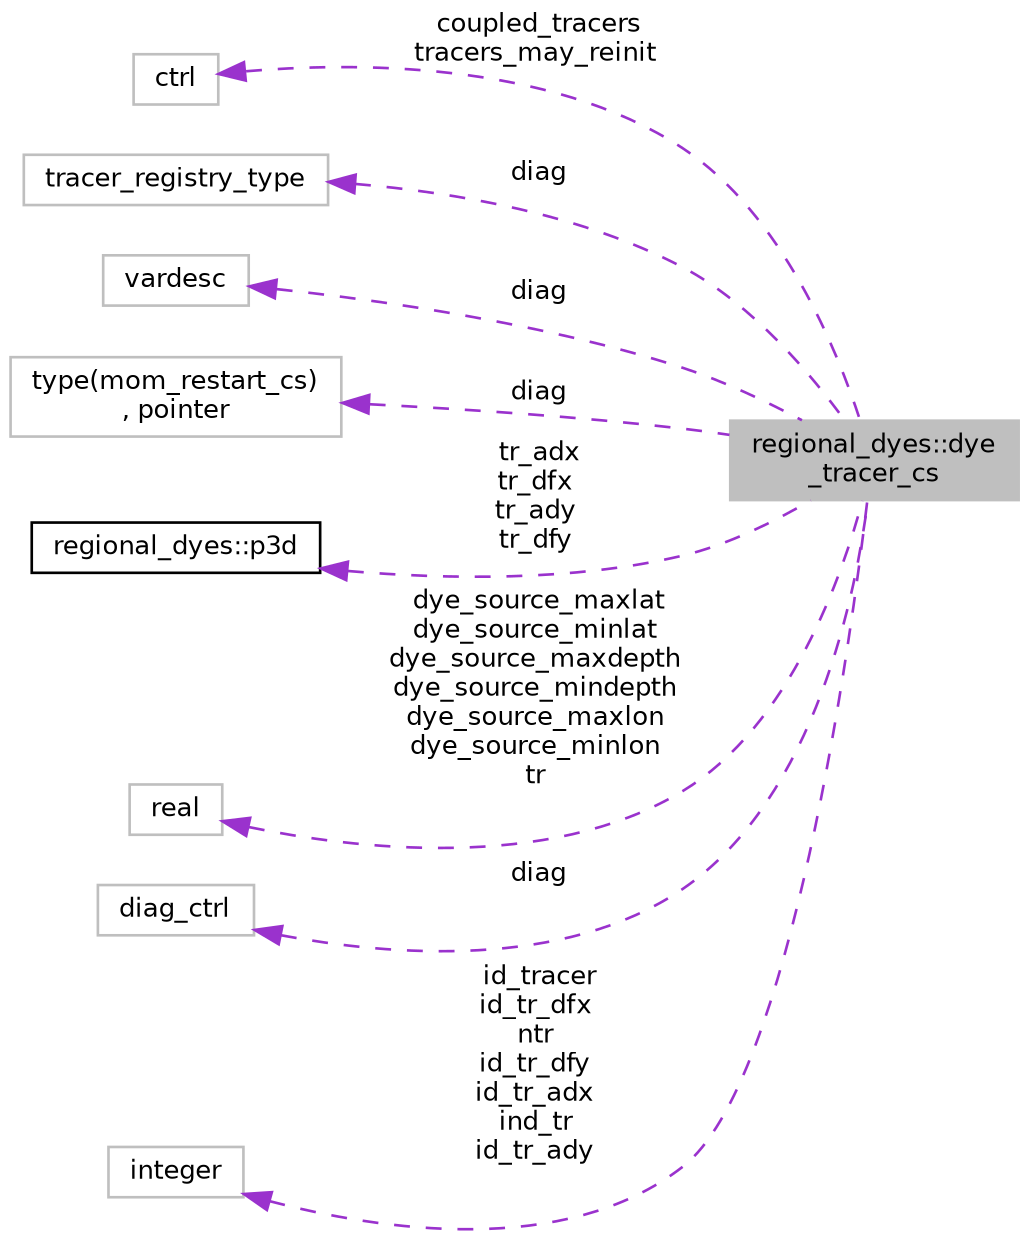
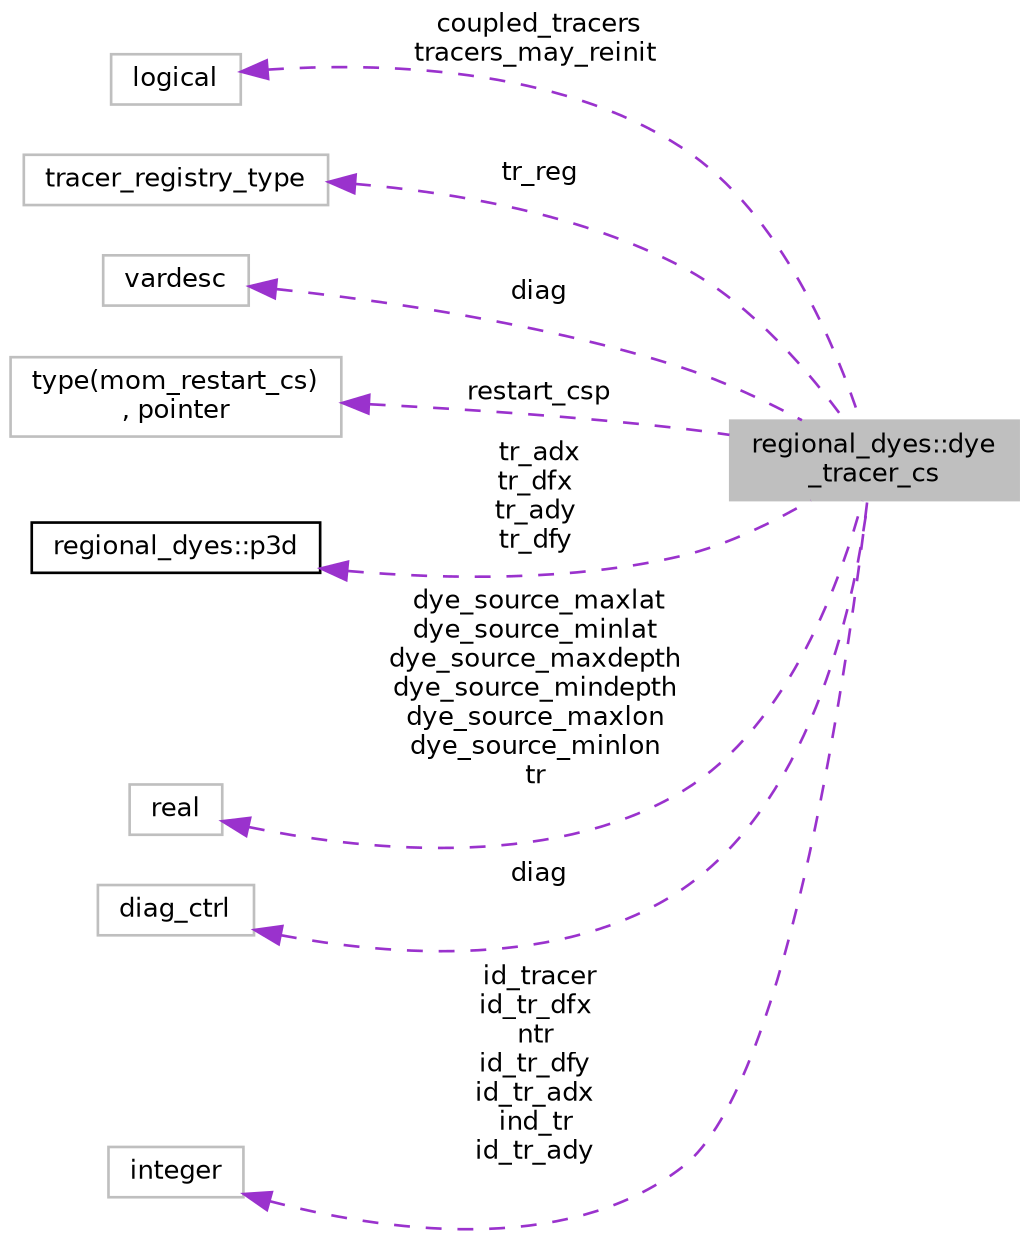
(176, 79) -> (176, 79)
(536, 173) -> (536, 173)
(536, 393) -> (536, 393)
